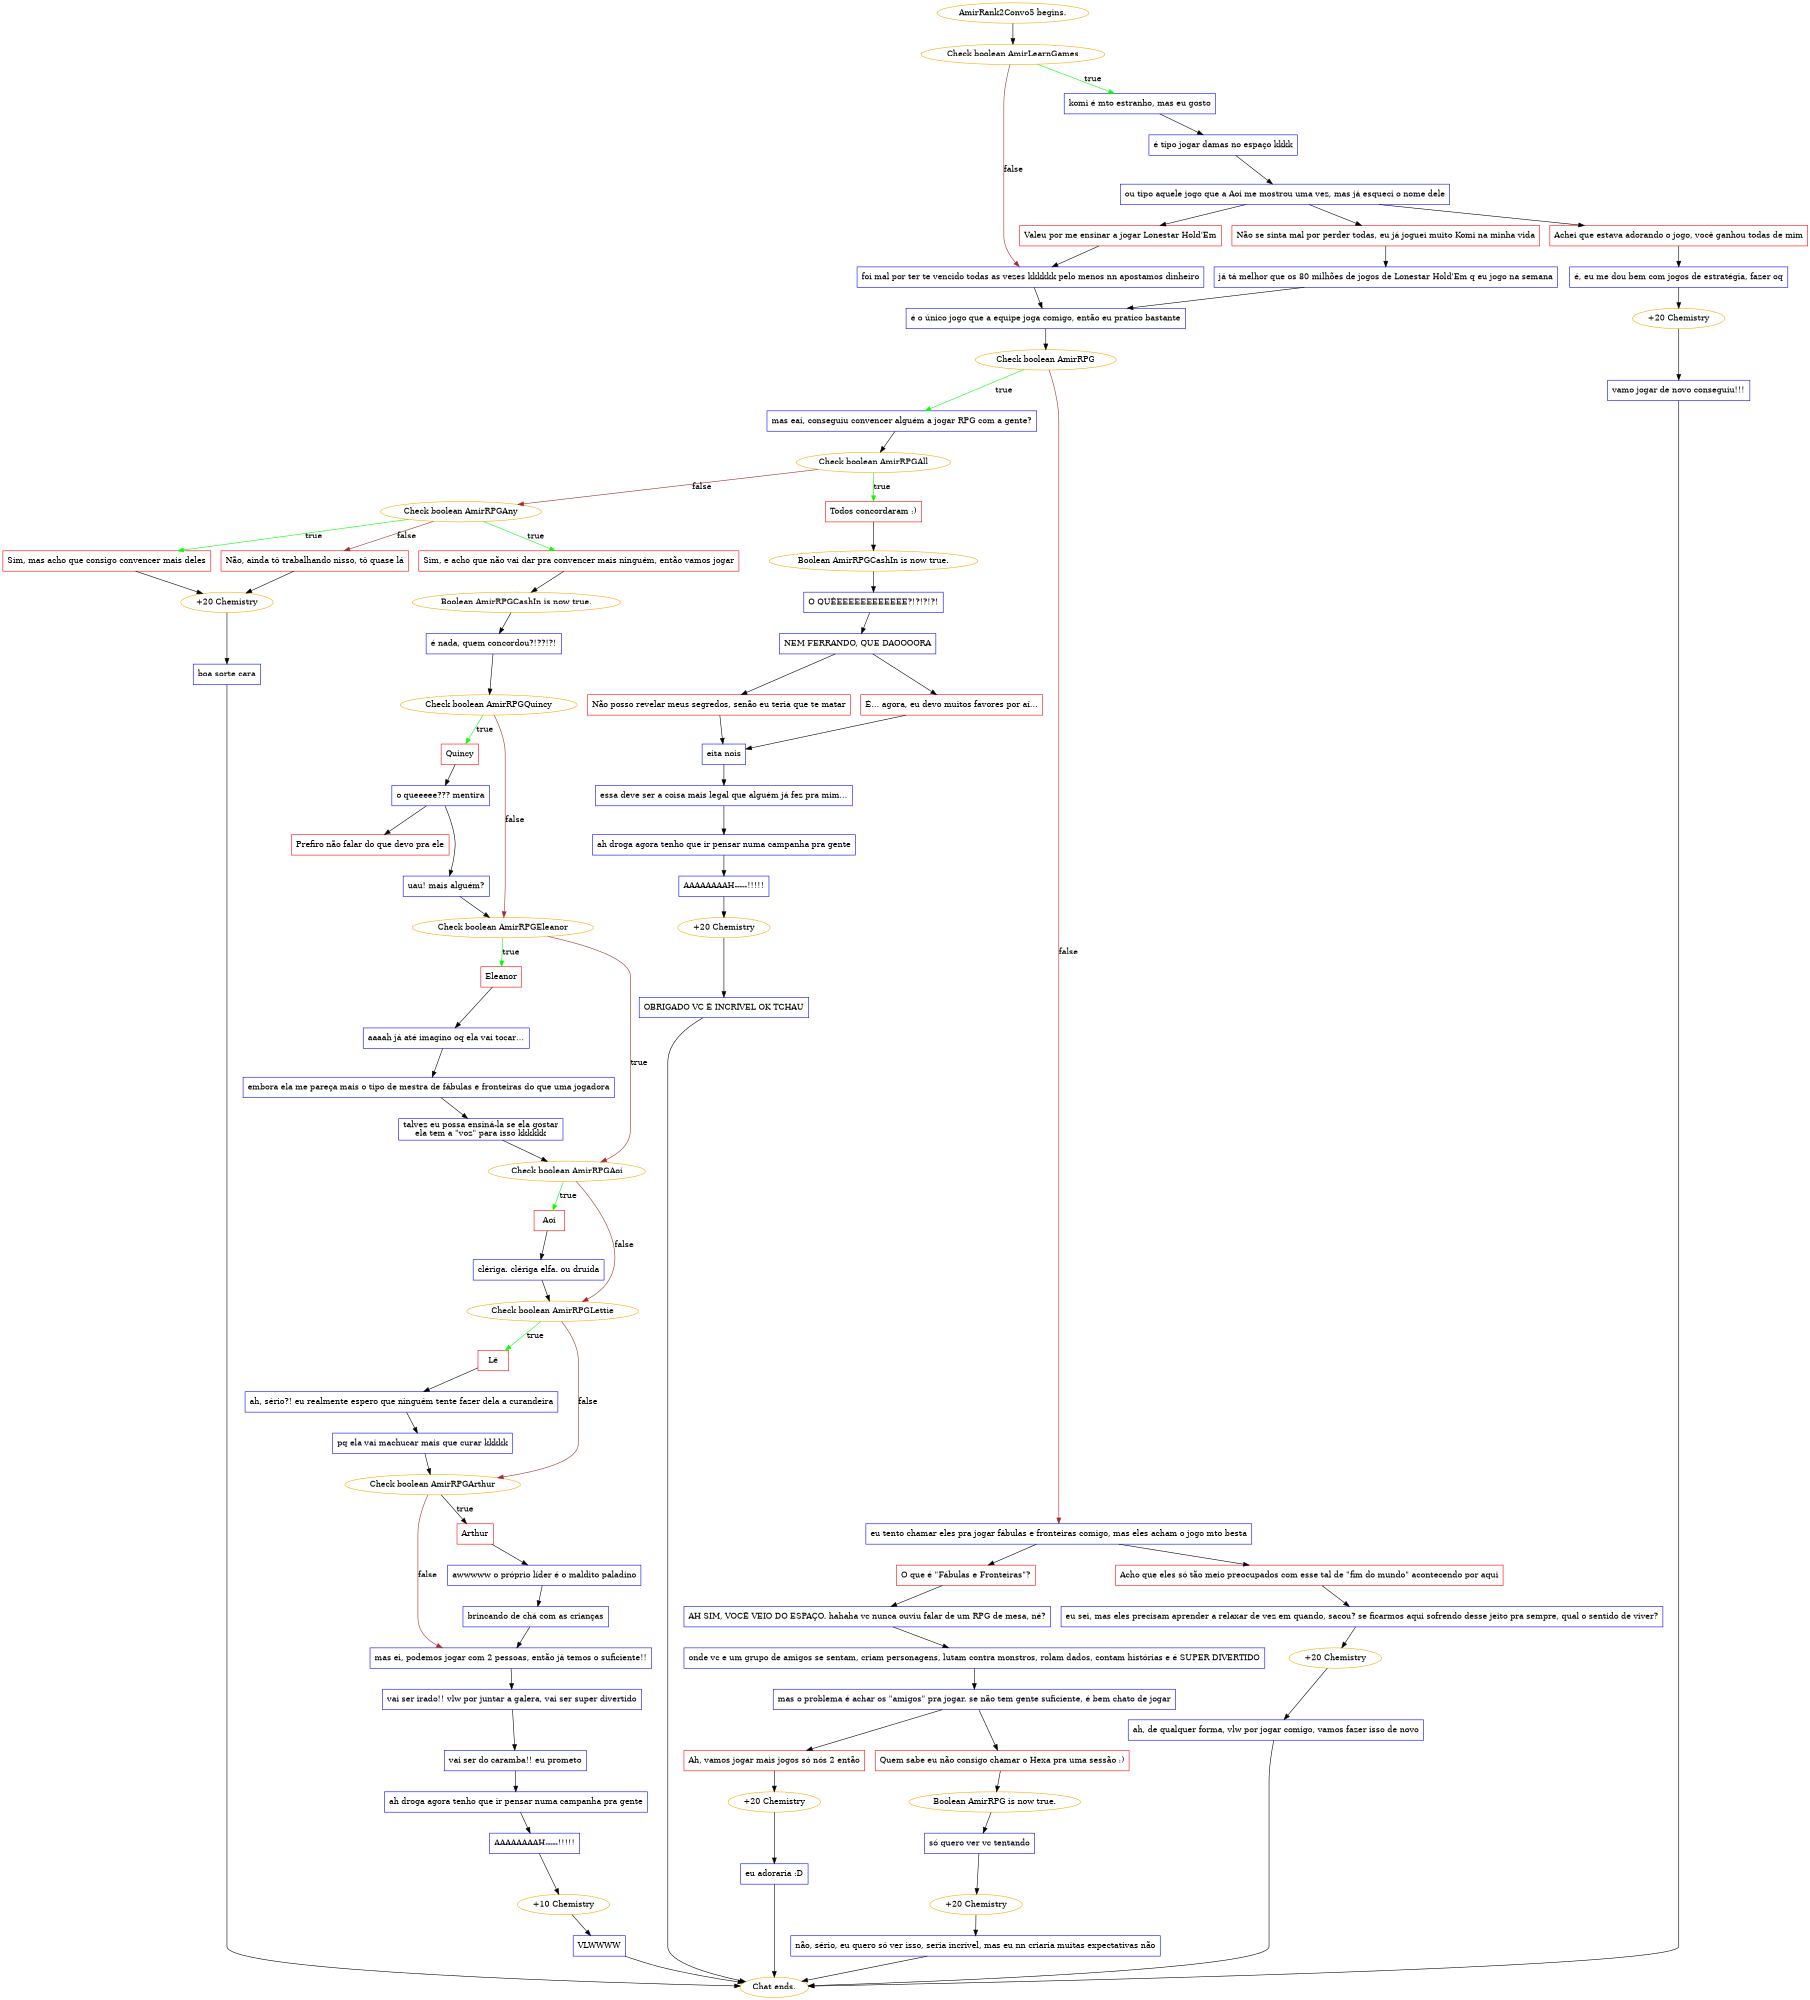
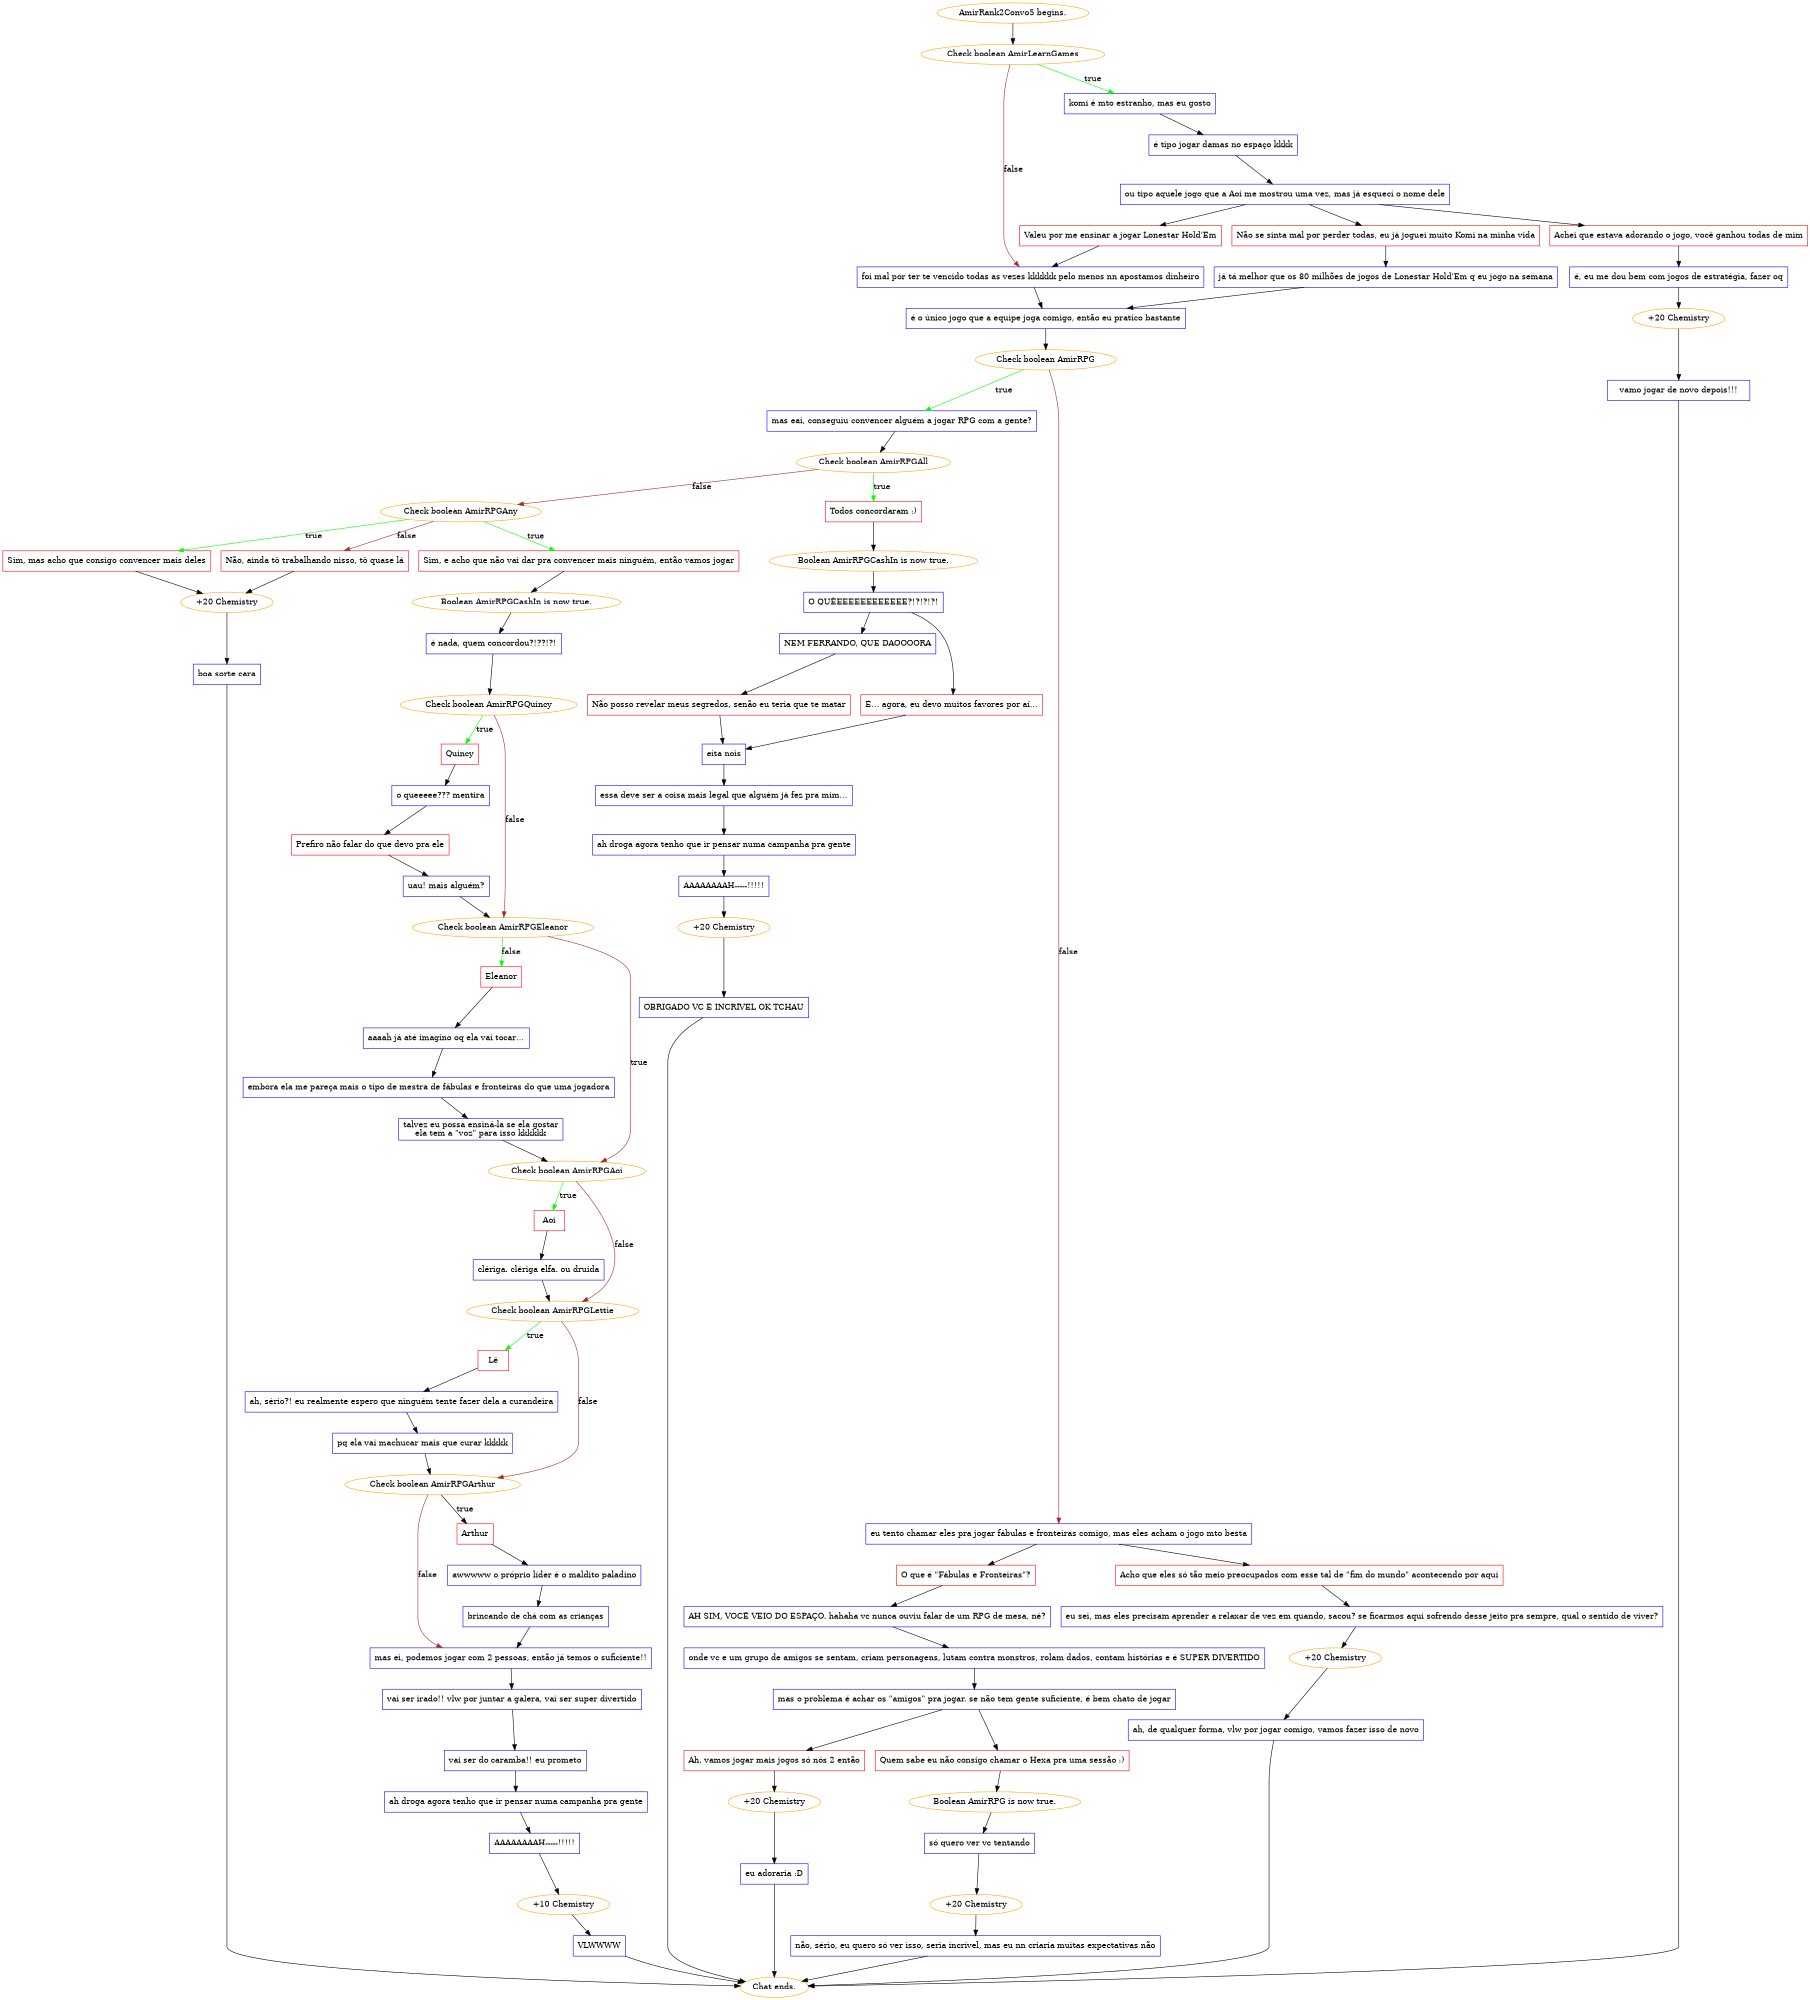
(1679, 390) -> (1679, 390)
(902, 673) -> (946, 643)
(455, 838) -> (406, 864)
(511, 952) -> (511, 952)
